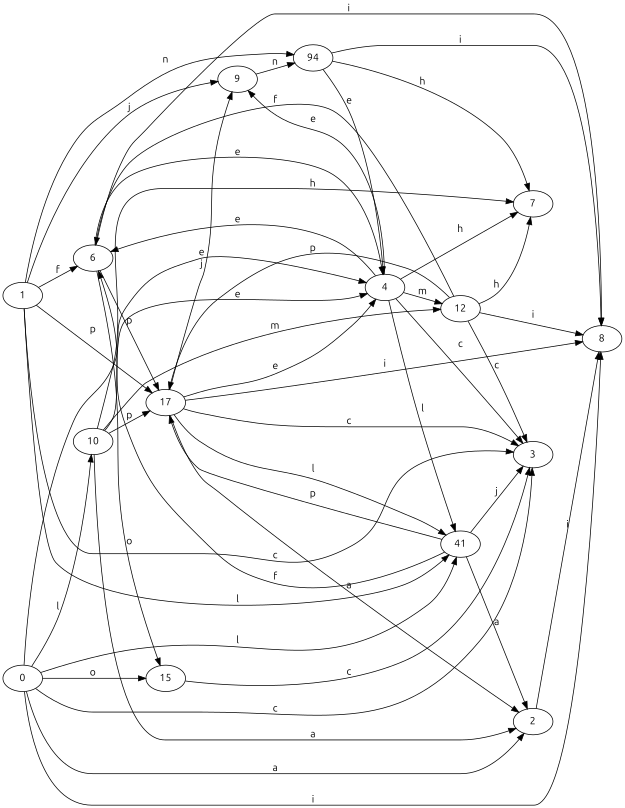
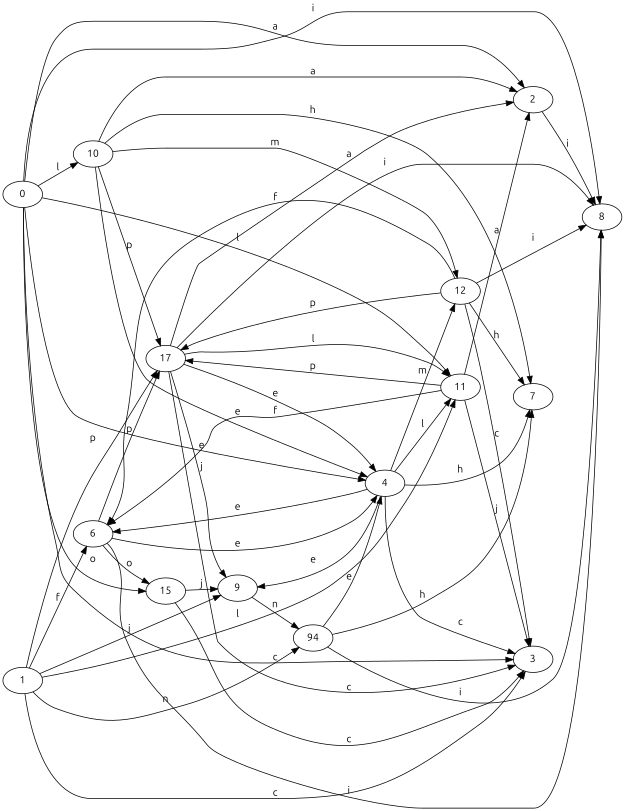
(461, 544) -> (461, 387)
none -> (198, 590)
